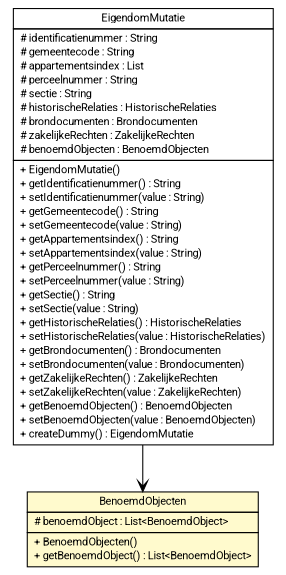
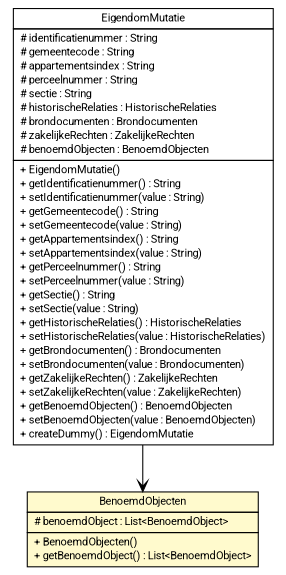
(82, 66) -> (87, 66)
